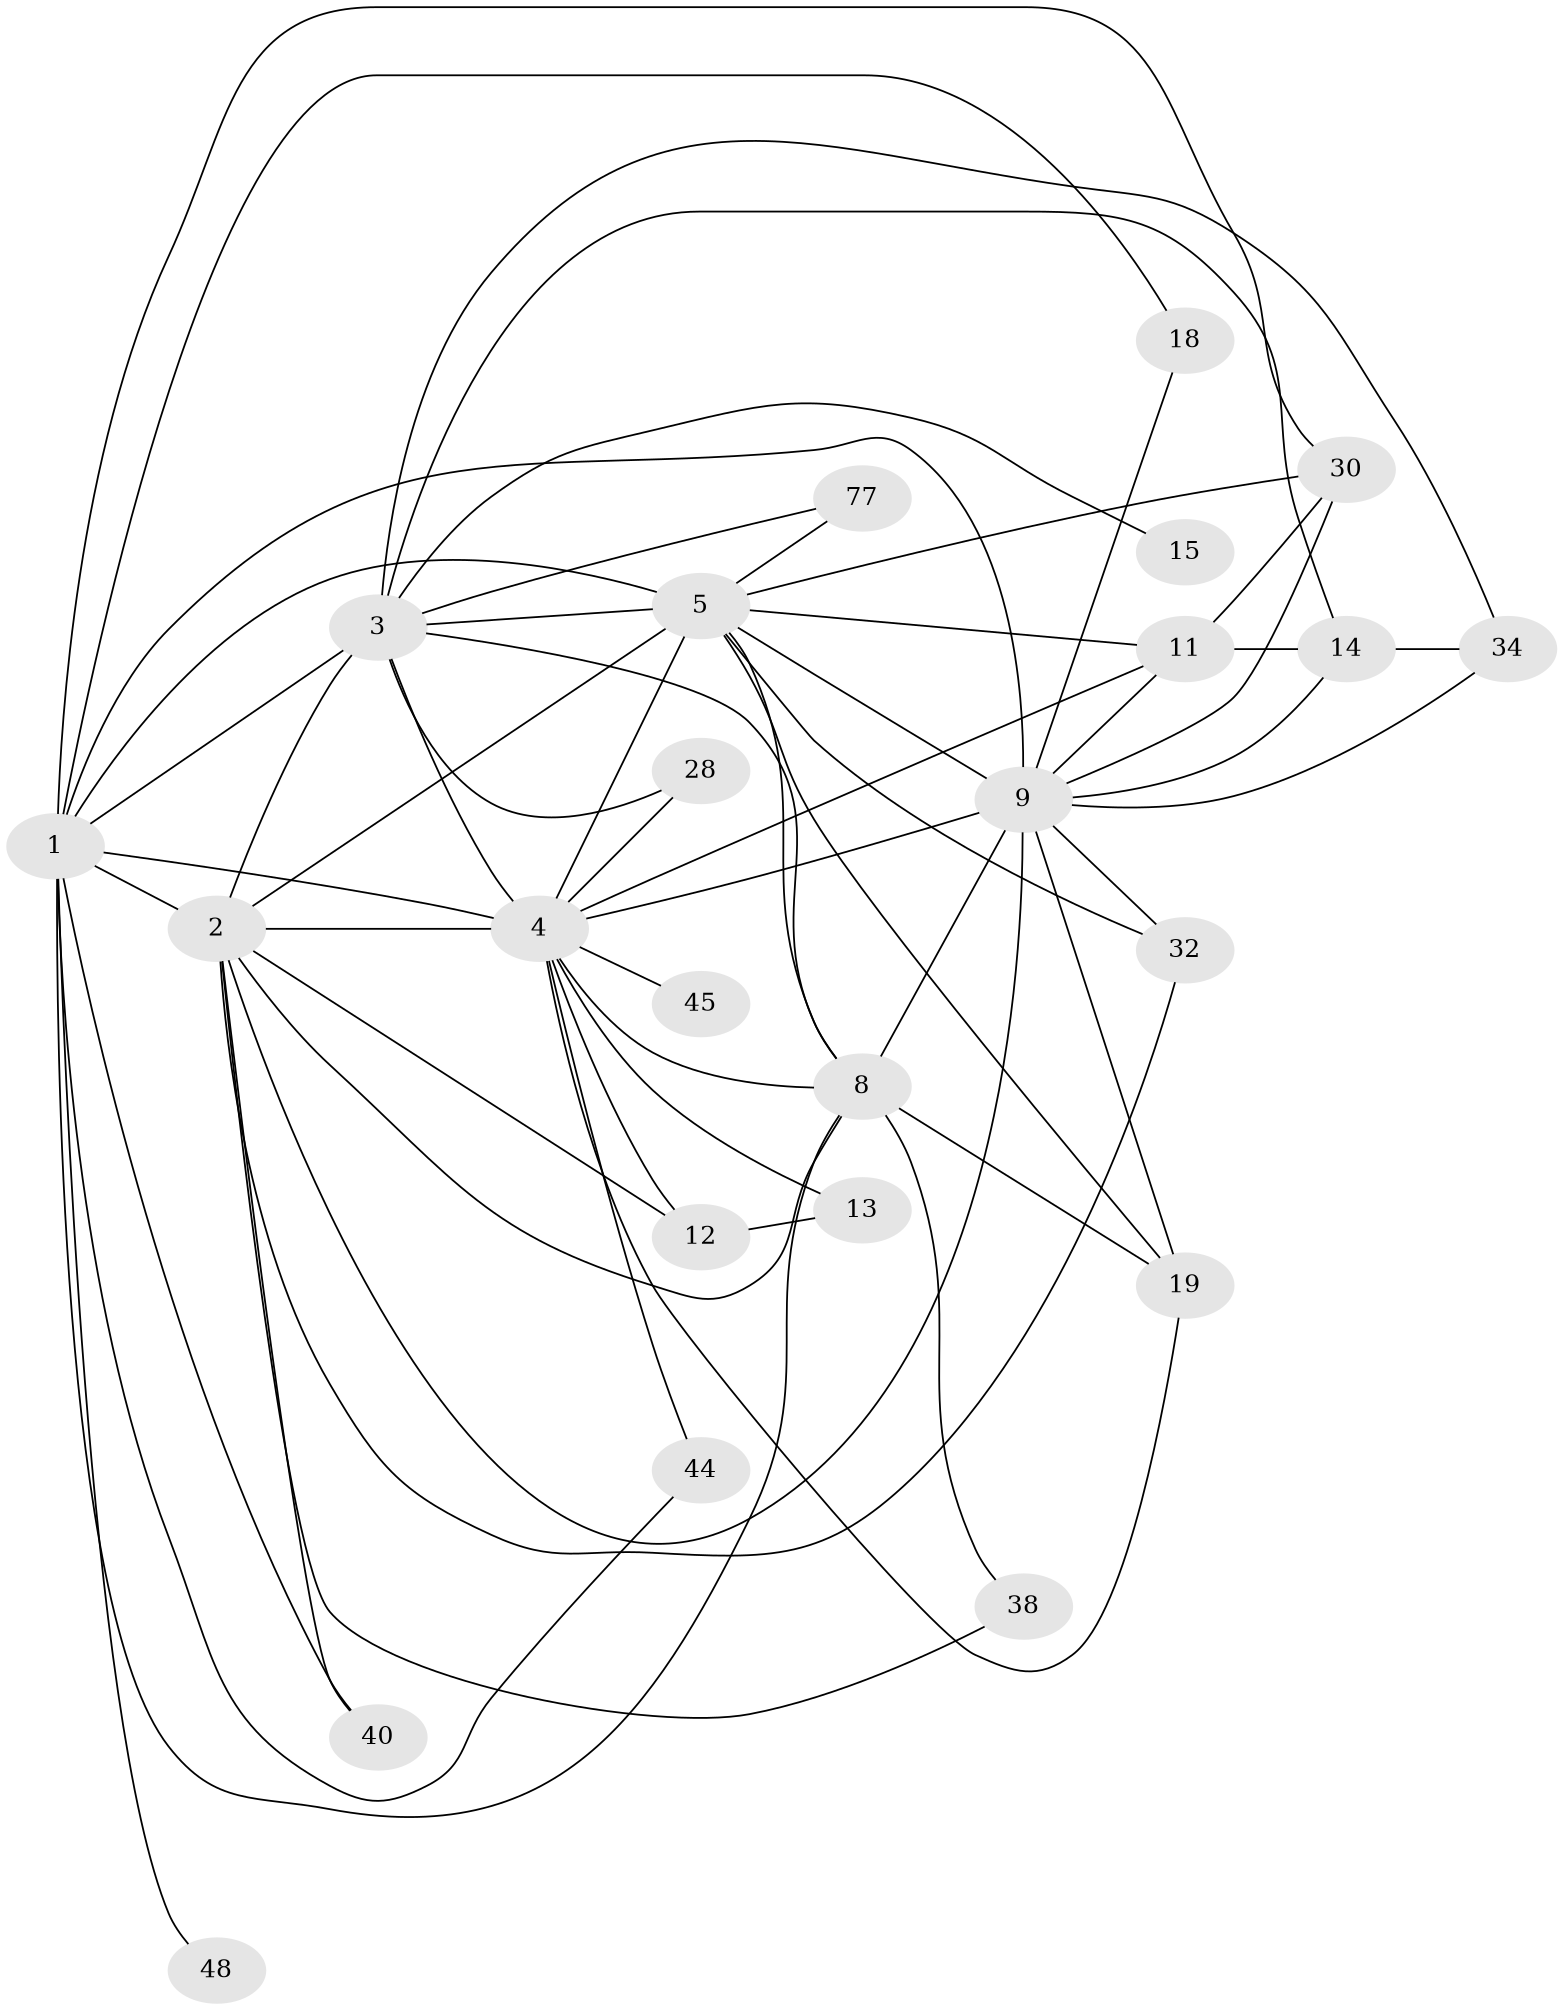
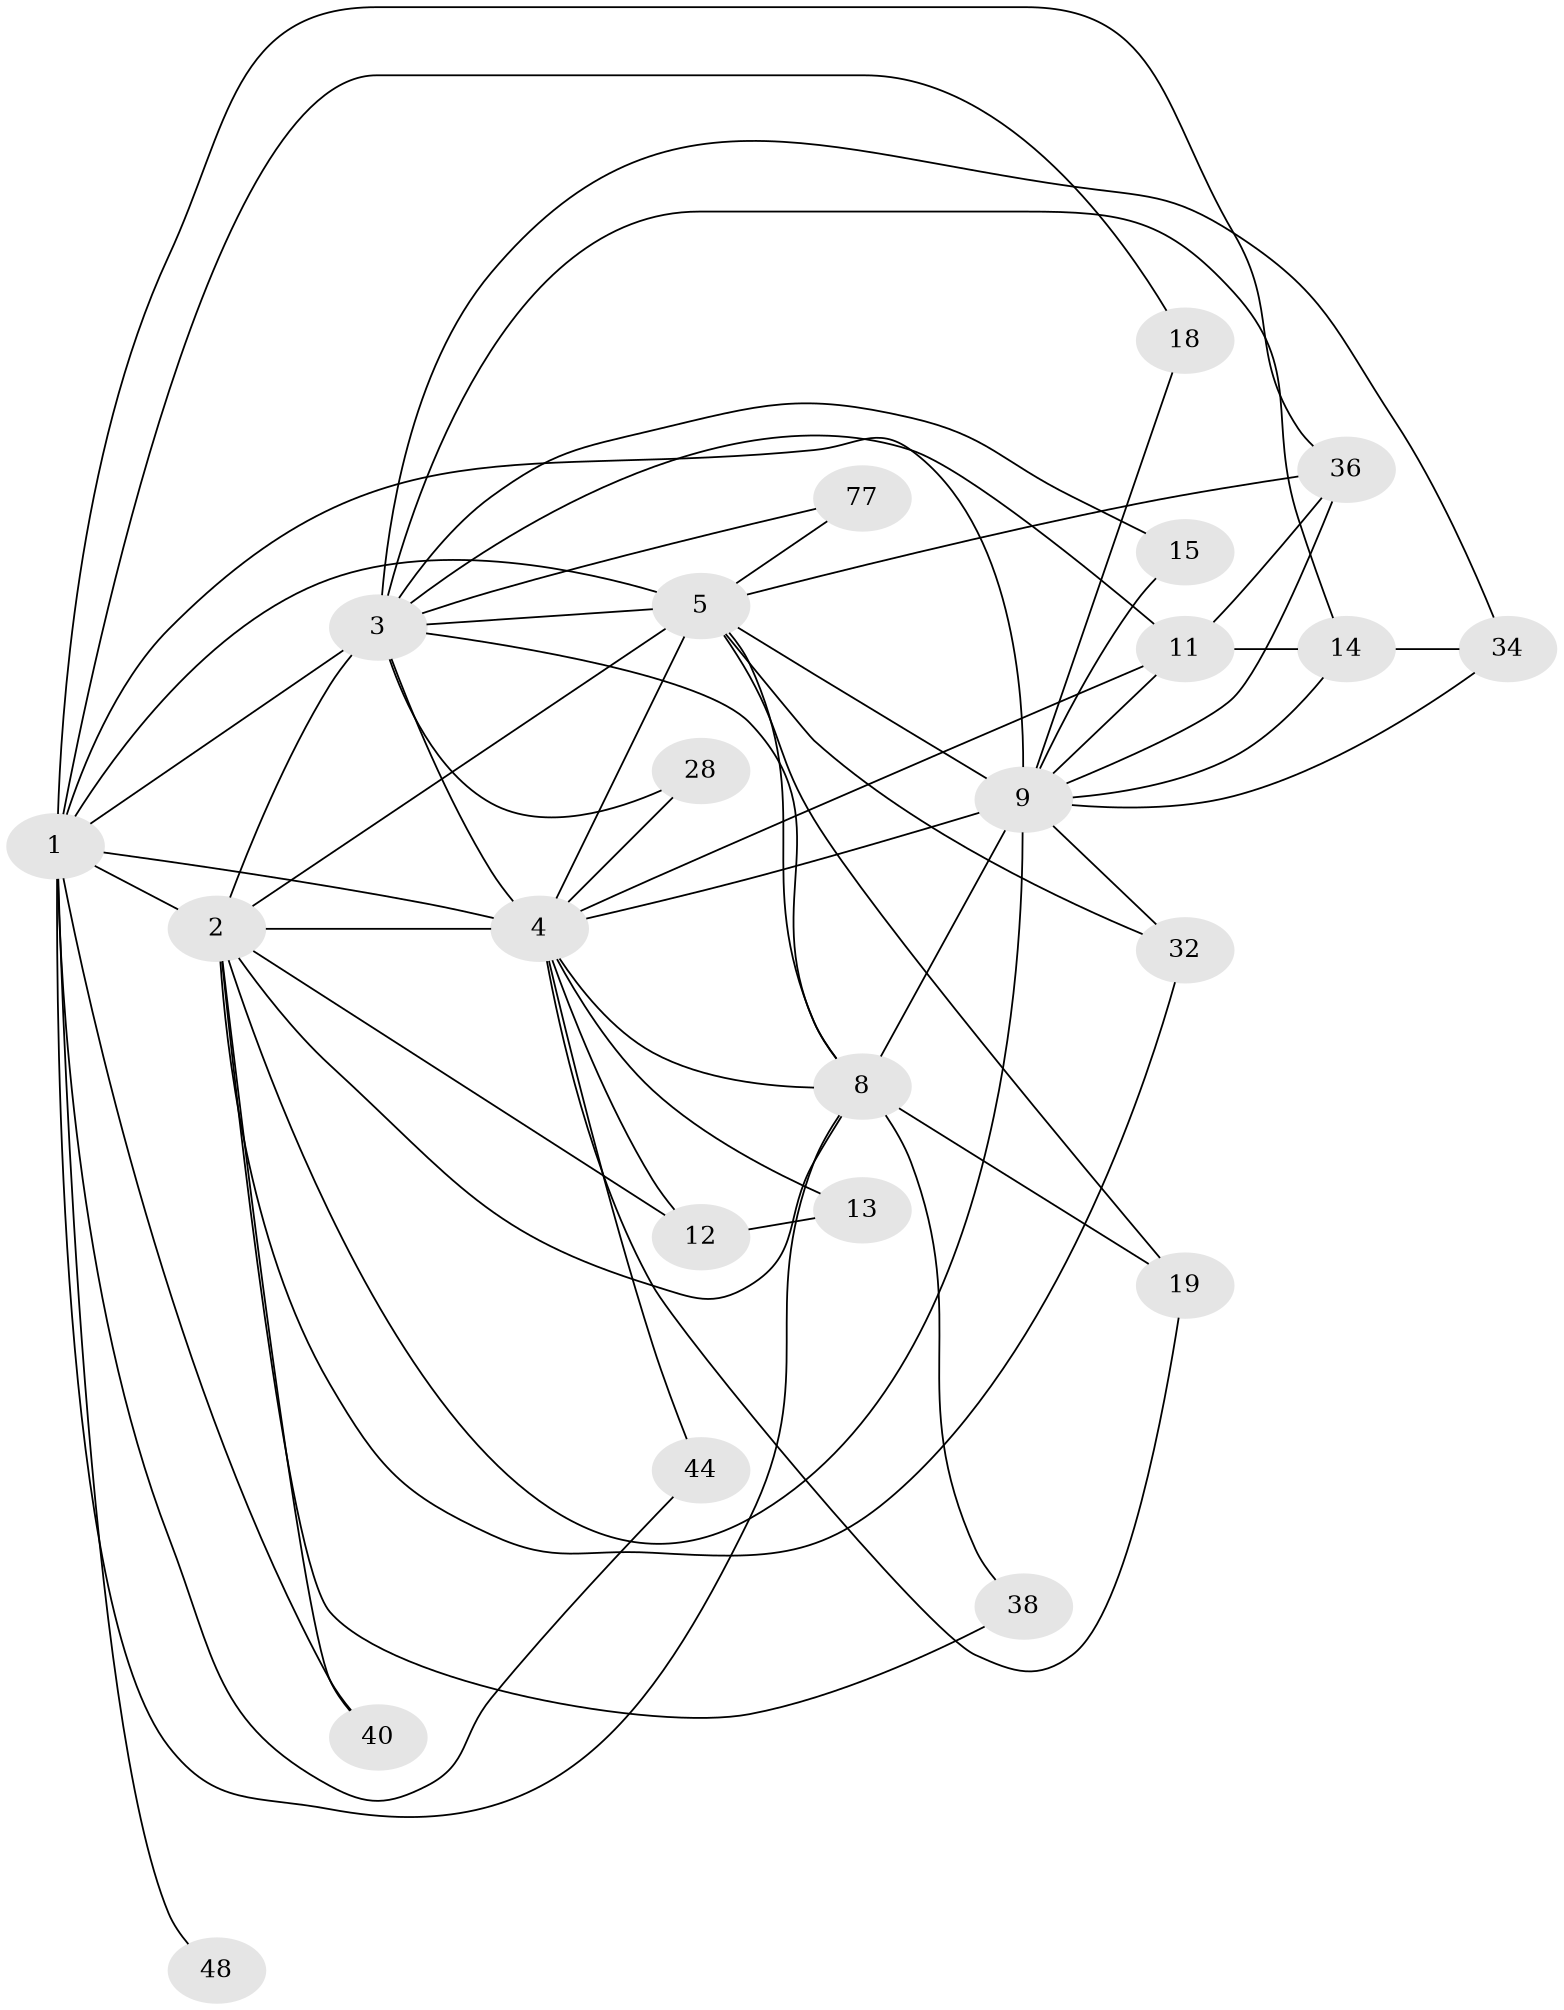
(1347, 470) -> (1347, 470)
(943, 628) -> (791, 438)
(701, 1004) -> none
(1105, 1043) -> (1092, 670)
